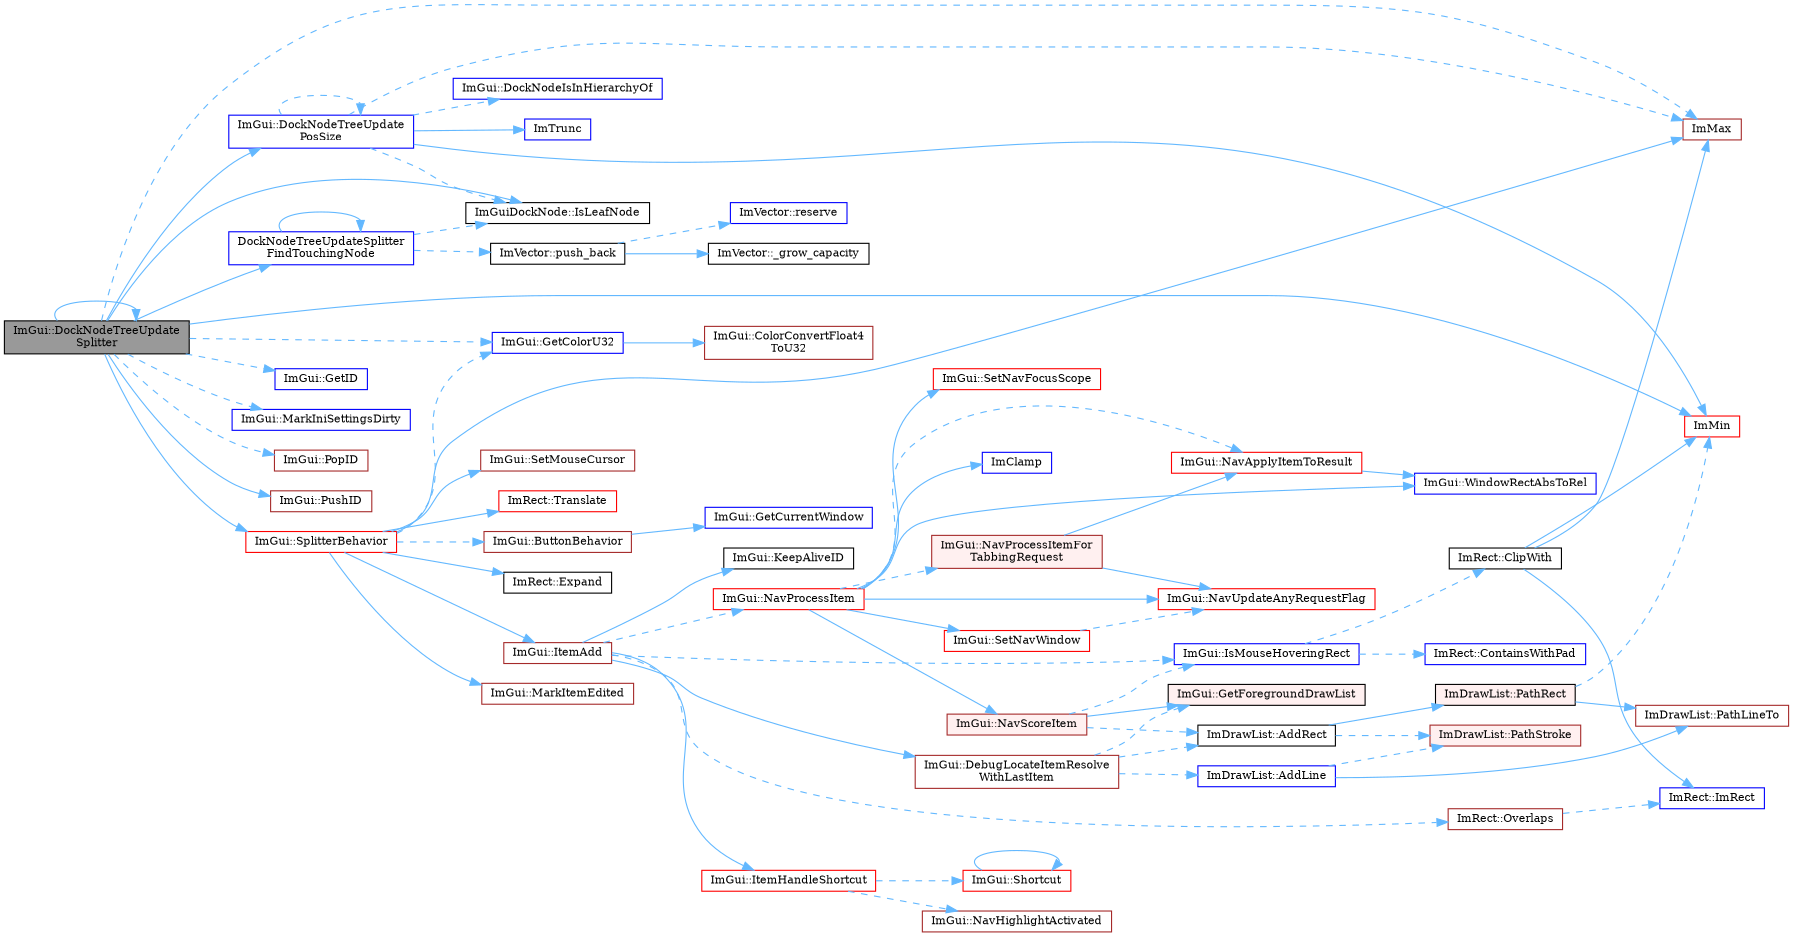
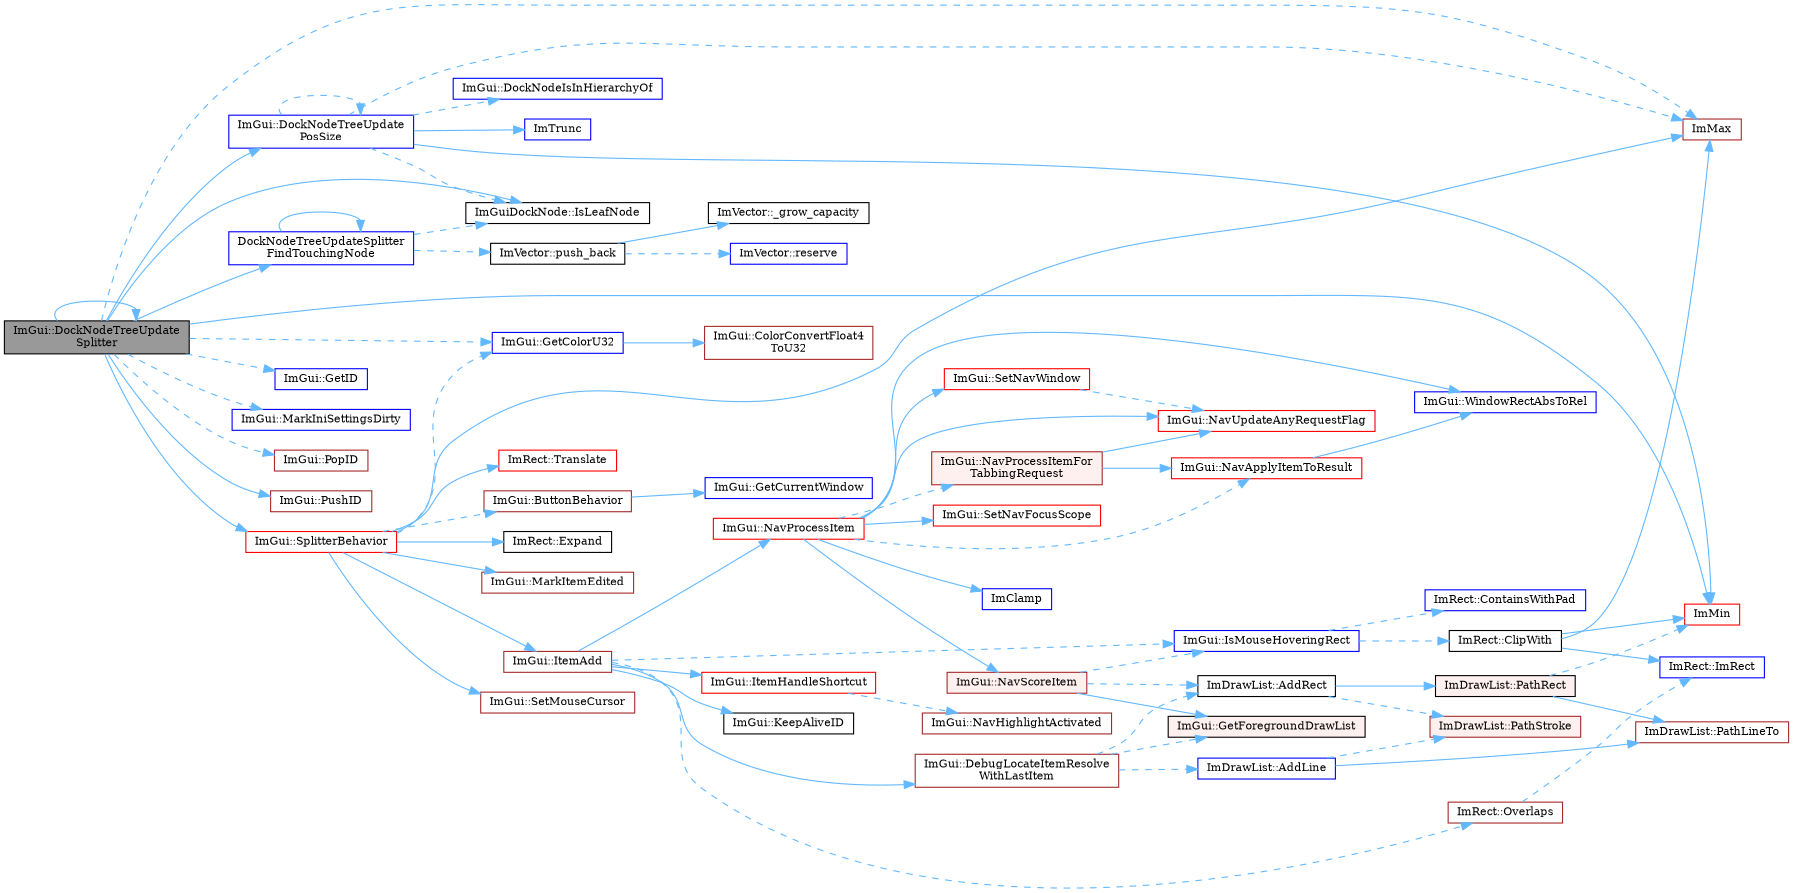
(668, 627) -> (670, 599)
(1017, 881) -> none
